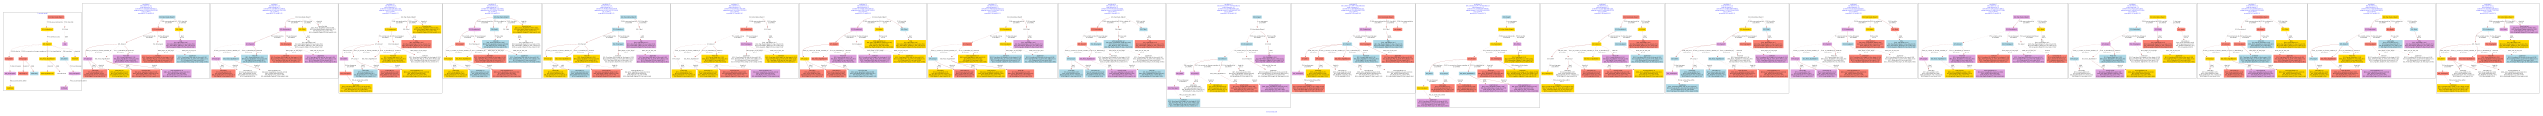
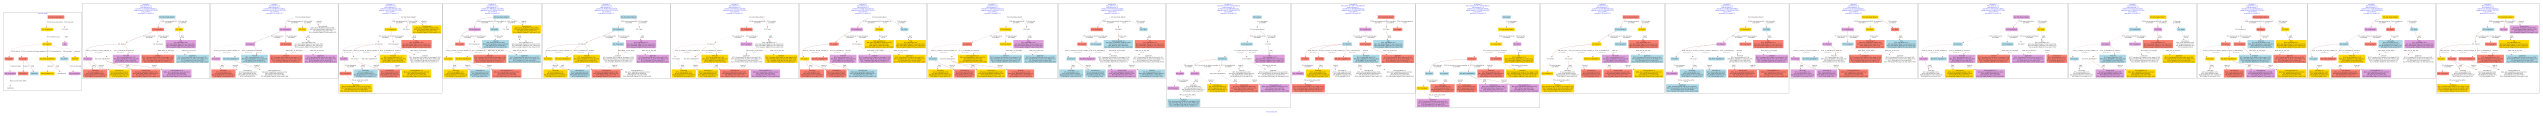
(2181, 29) -> (2181, 29)
(10, 88) -> (10, 88)
(64, 88) -> none
